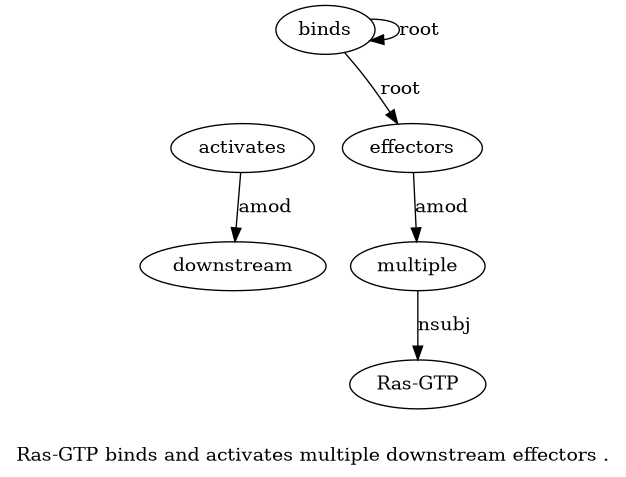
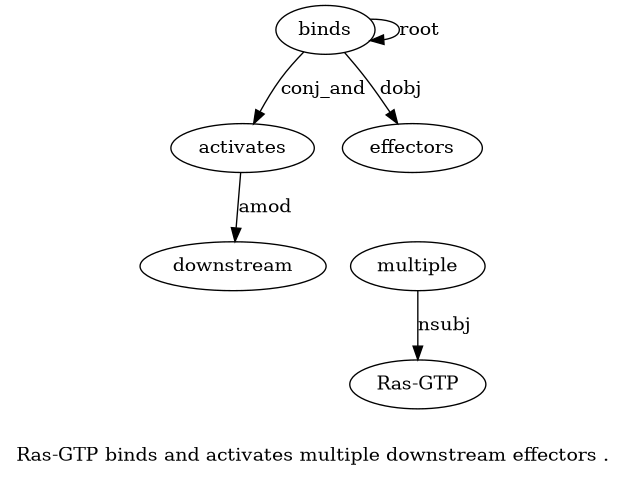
none -> (280, 80)
(401, 89) -> (401, 89)
(415, 200) -> none
